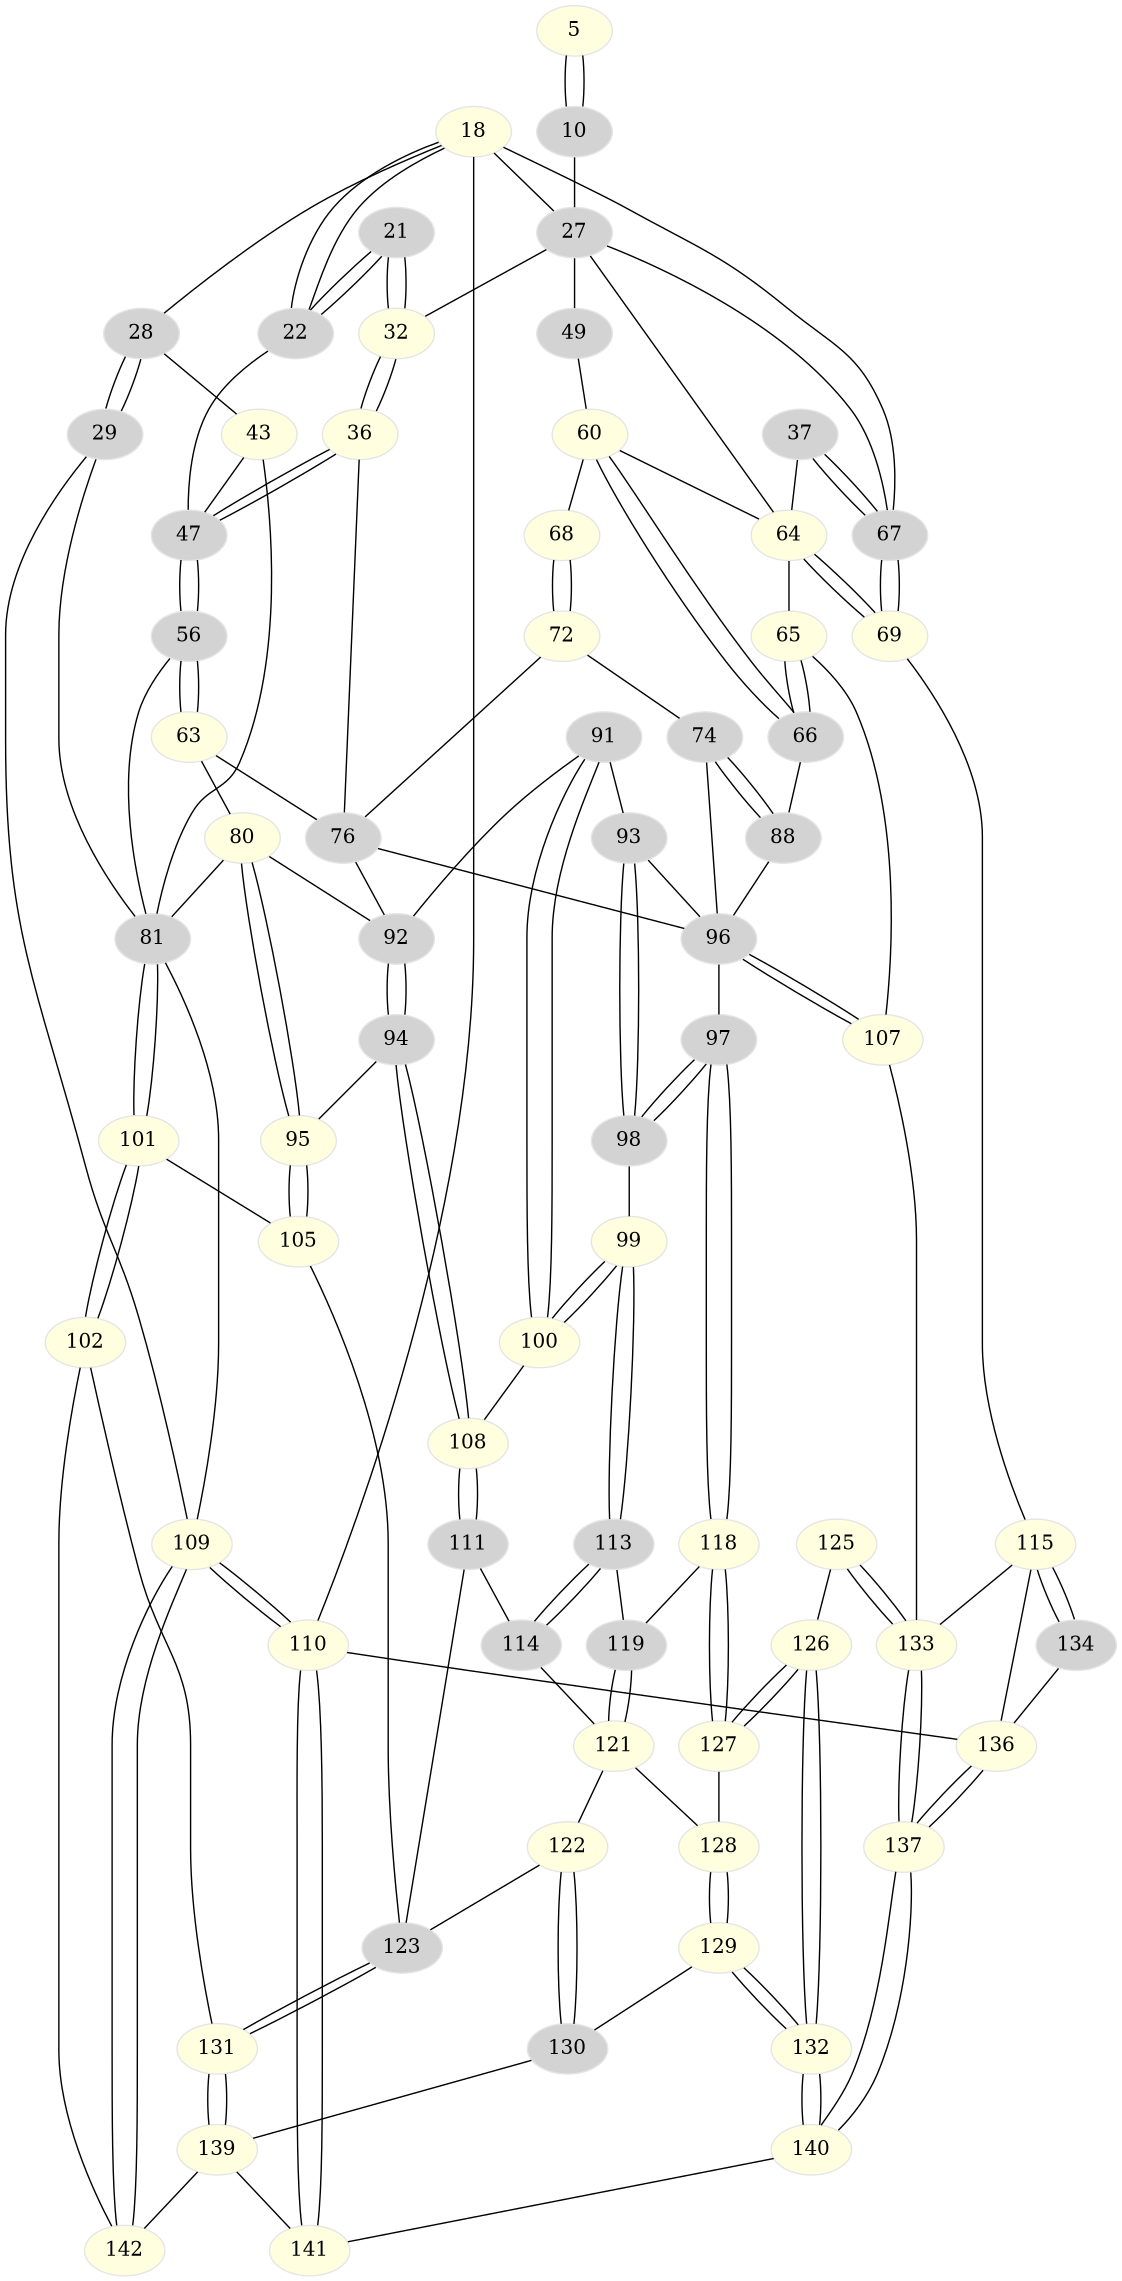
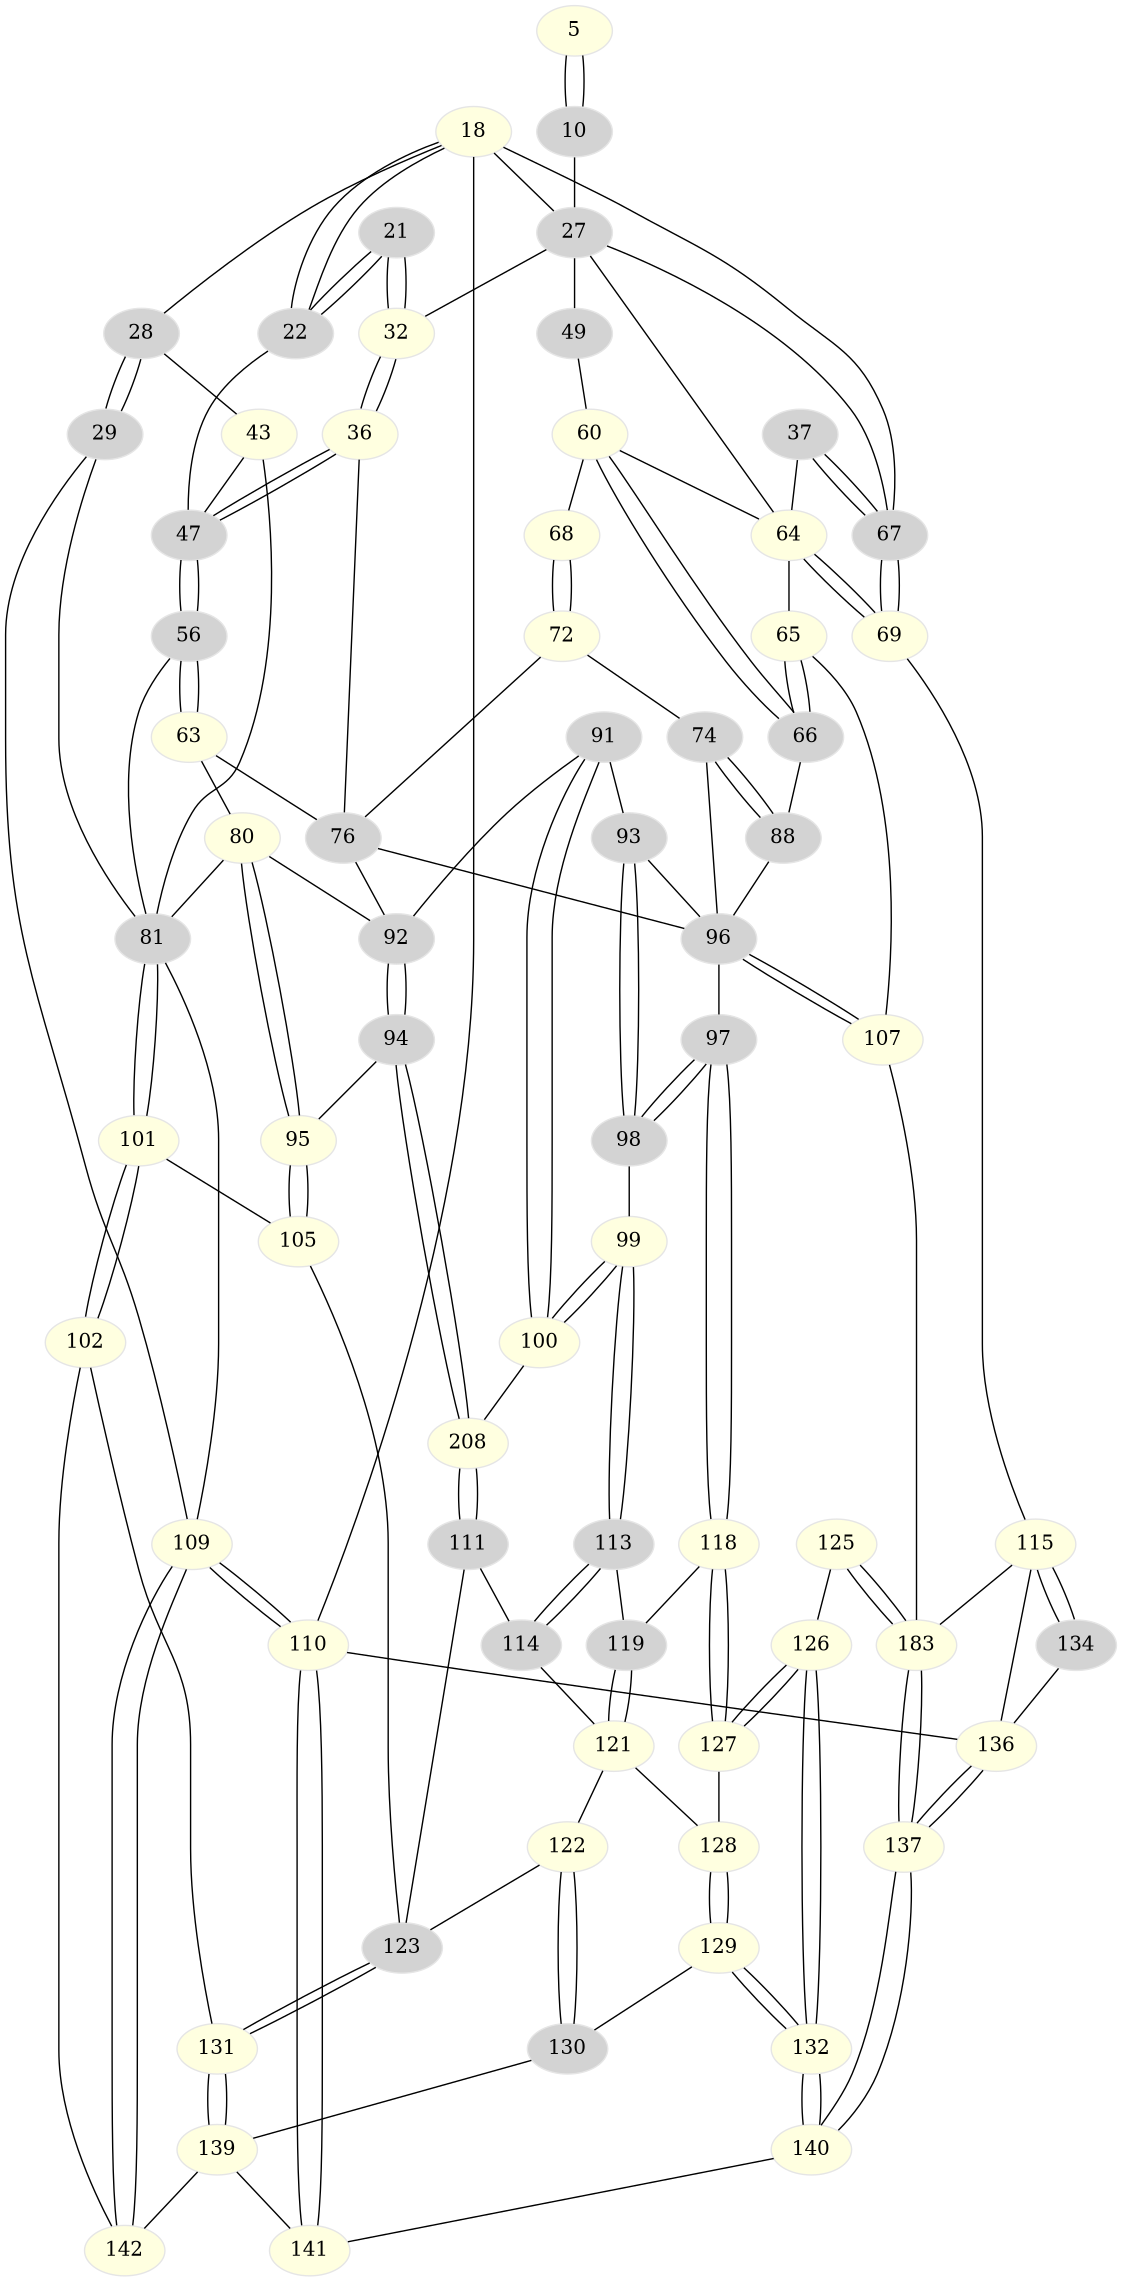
(468, 1443) -> (468, 1443)
(917, 1645) -> (917, 1645)
